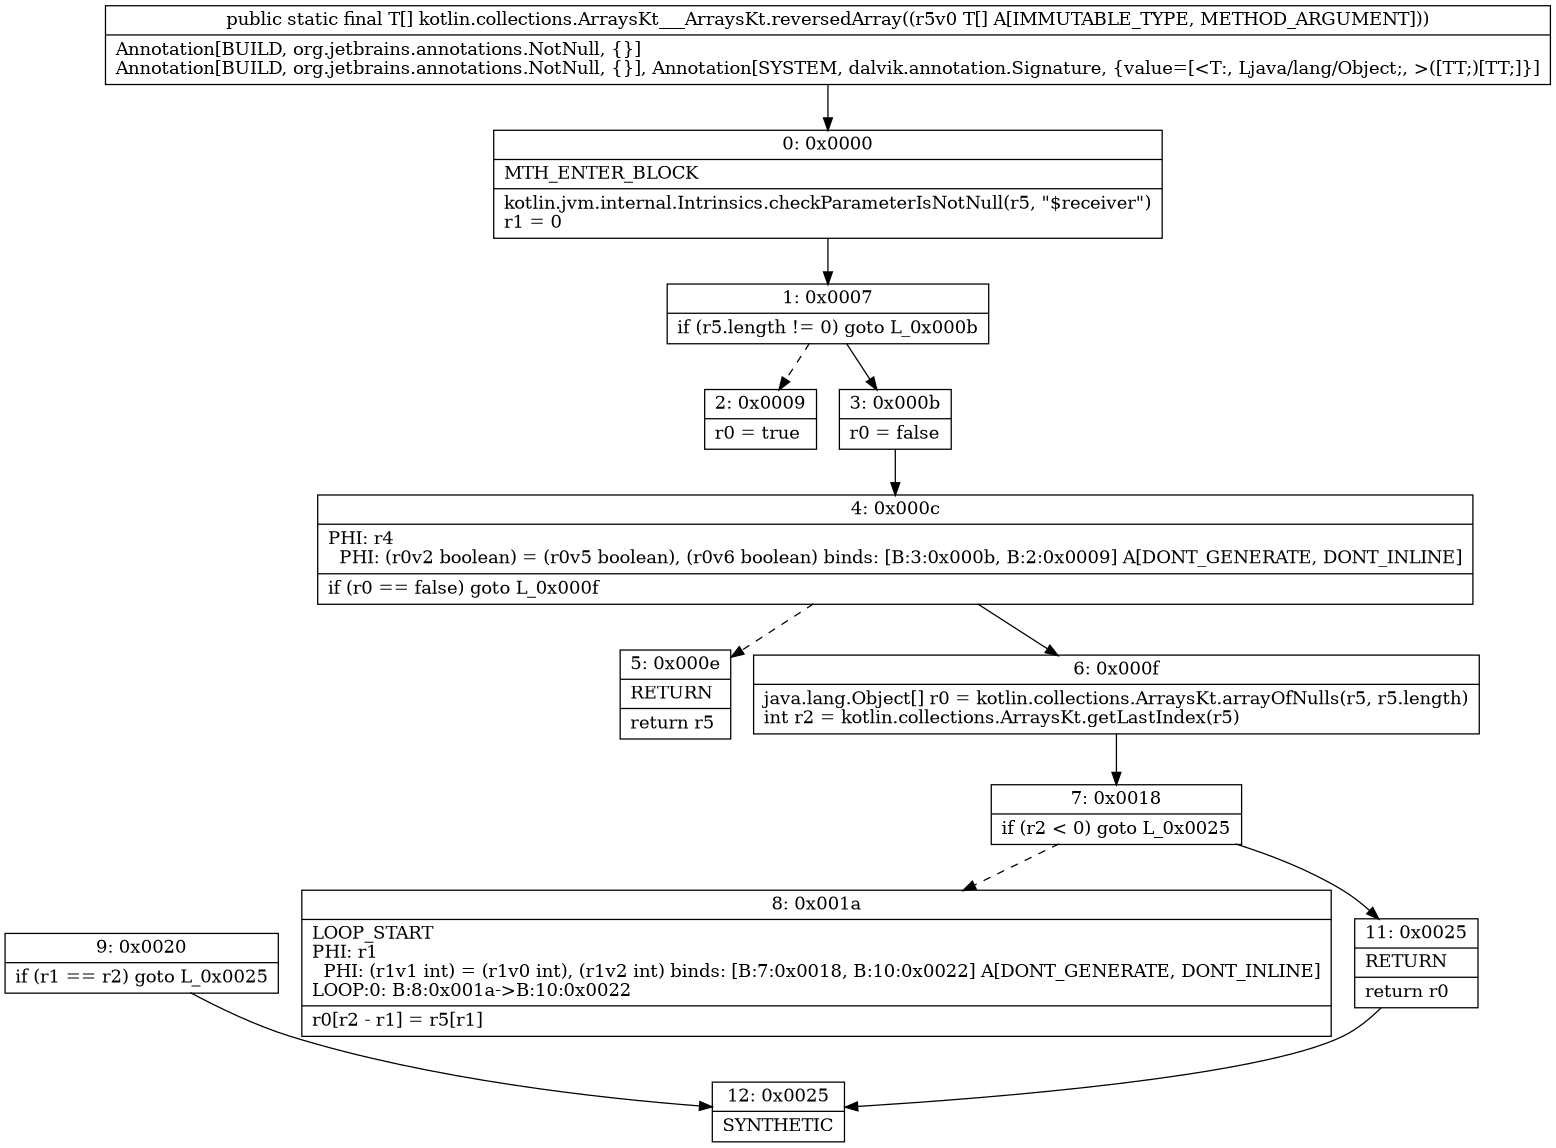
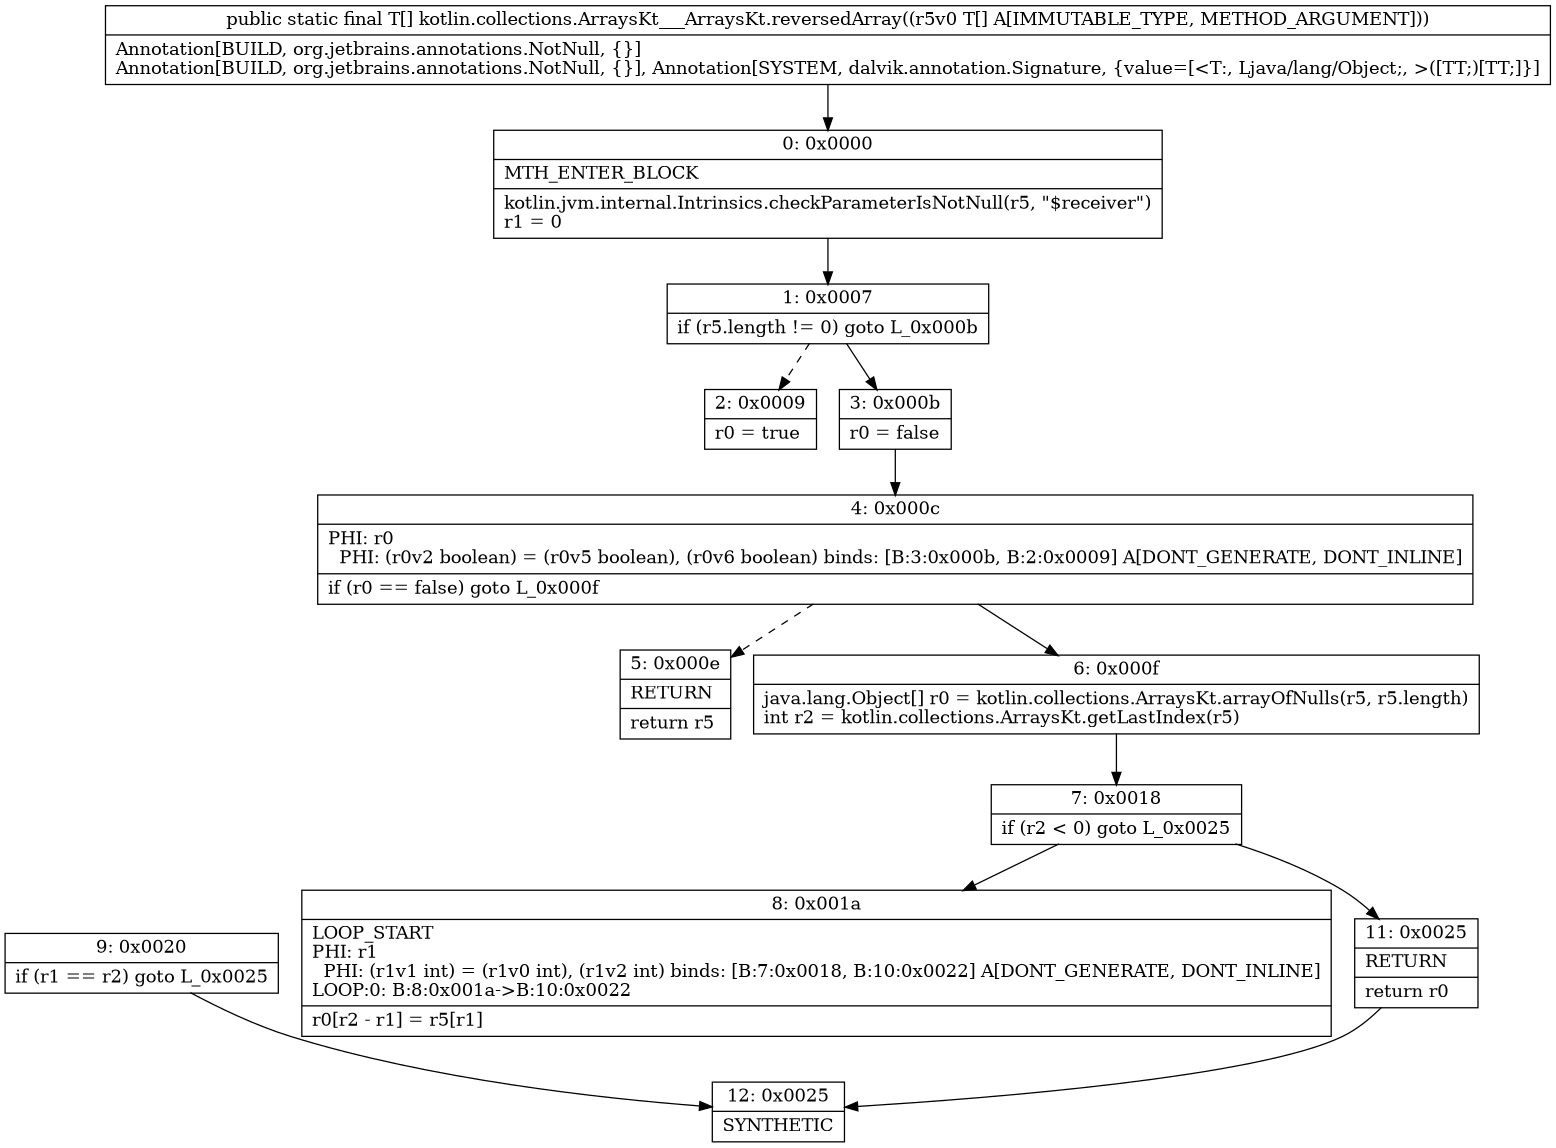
(364, 539) -> (364, 539)
(1017, 864) -> (1017, 864)
